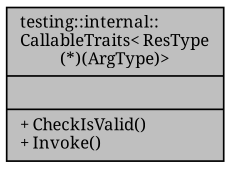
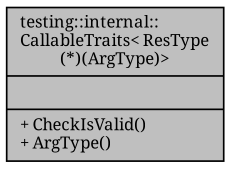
(61, 144) -> (66, 144)
